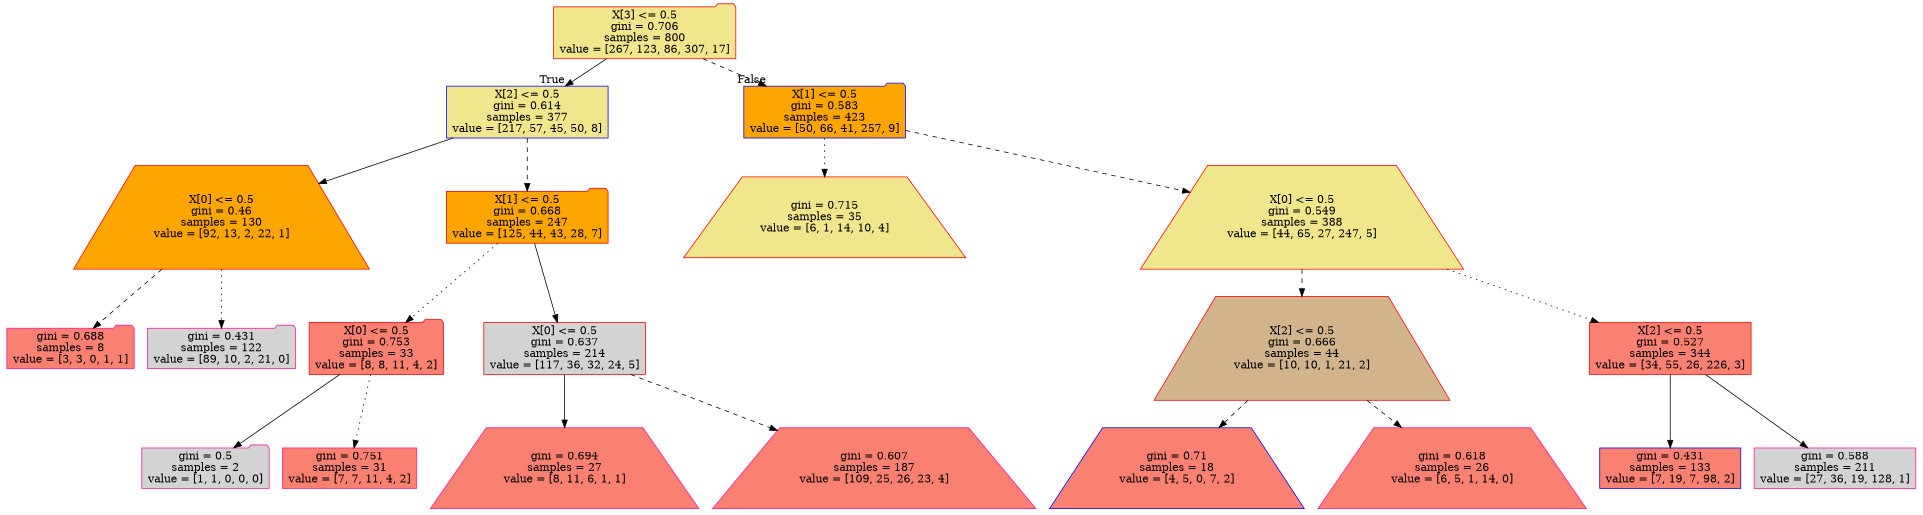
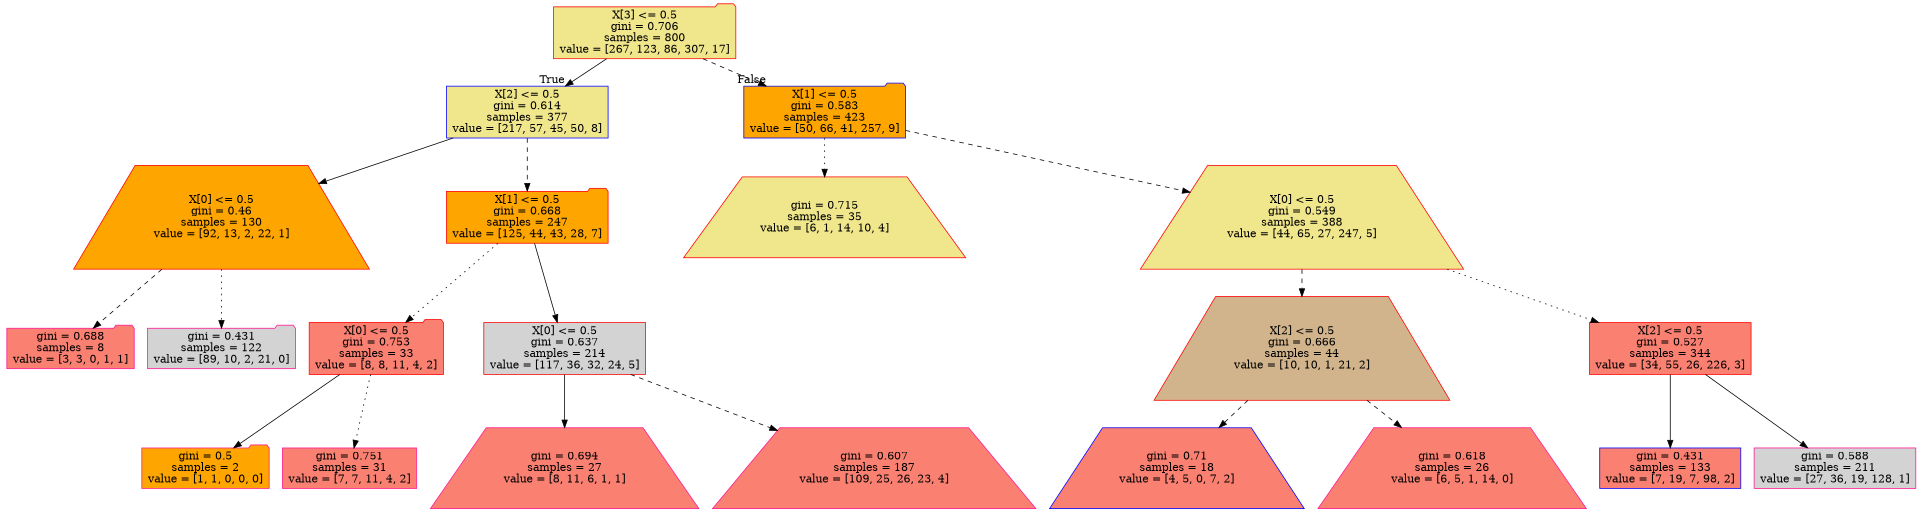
(205, 468) -> (205, 468)
